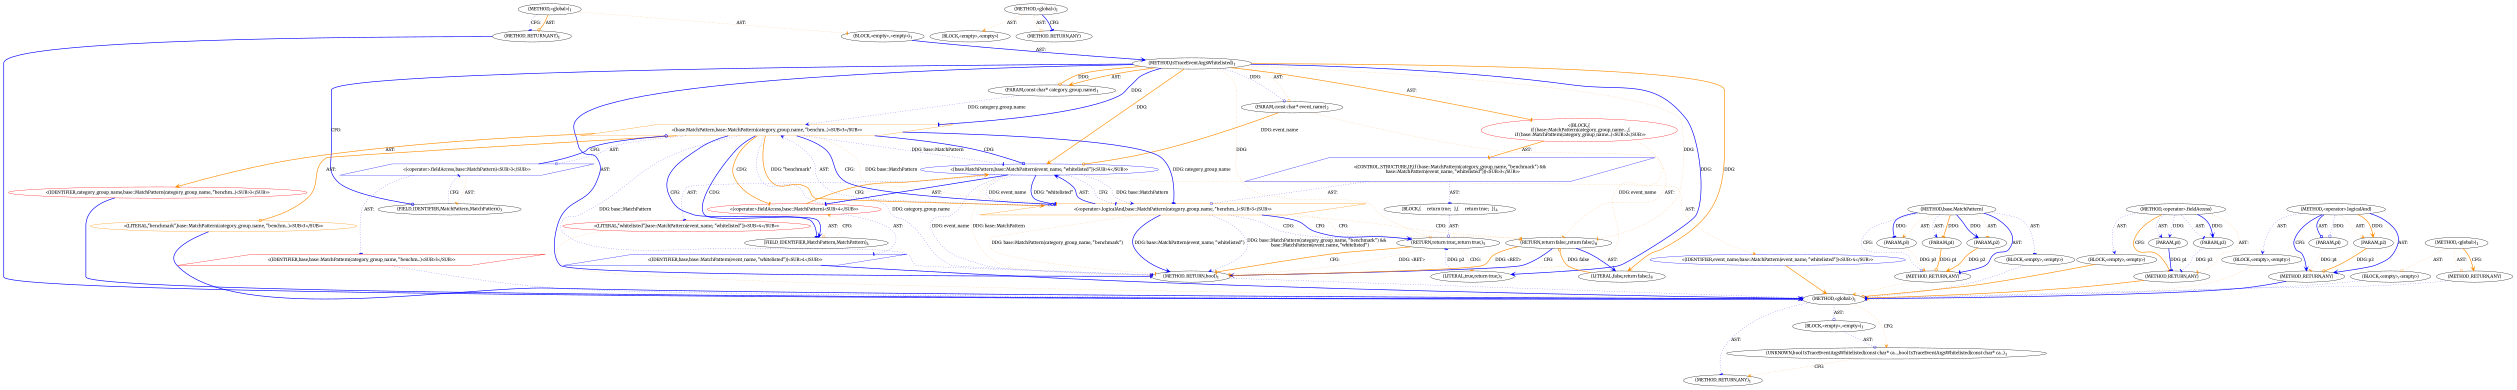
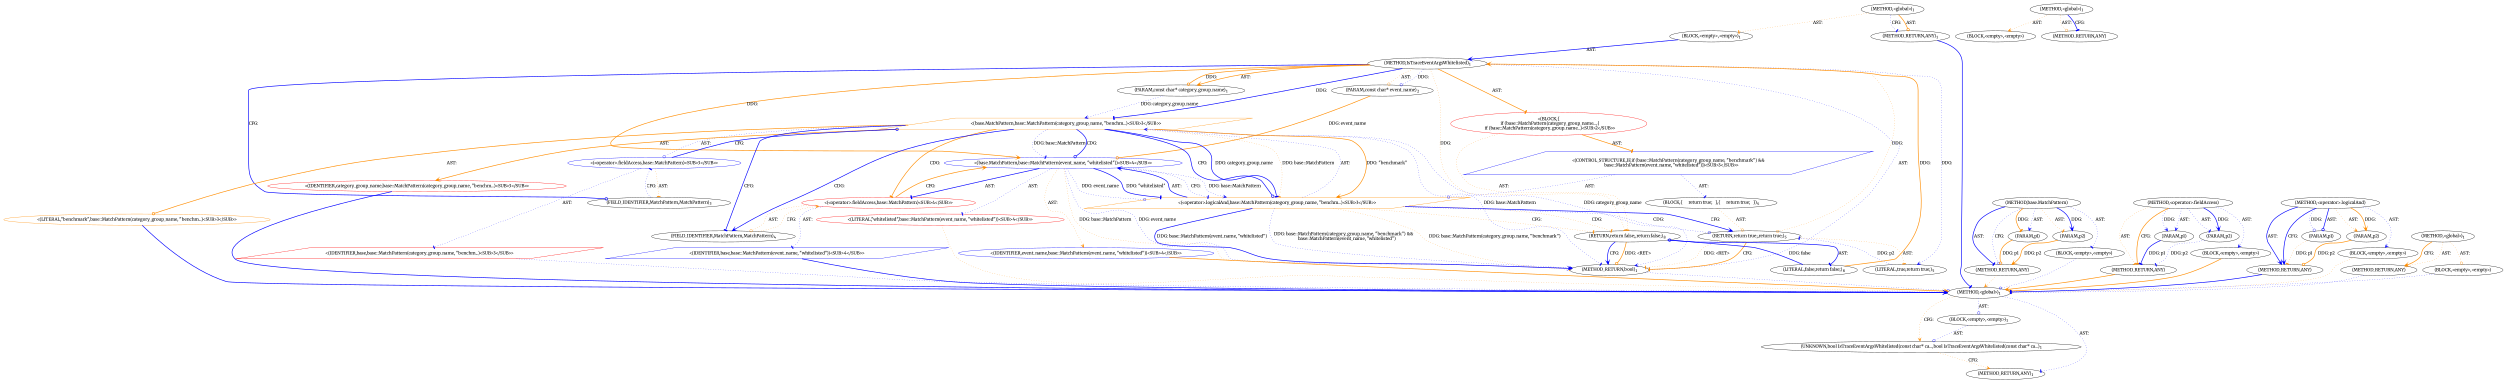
(1601, 71) -> (1888, 76)
(1622, 88) -> (1874, 72)
(467, 170) -> (654, 163)
(579, 200) -> (1843, 112)
(1449, 225) -> (1729, 219)
(1617, 225) -> none
(1897, 243) -> none
(1595, 257) -> (1762, 243)
(1476, 260) -> (1908, 253)
(1573, 268) -> (1738, 246)
